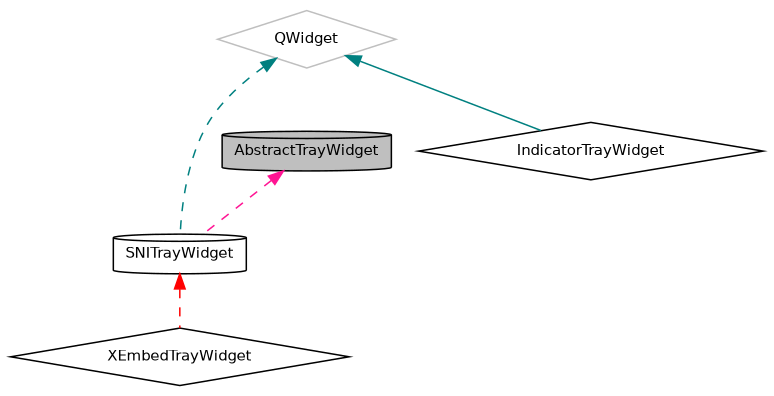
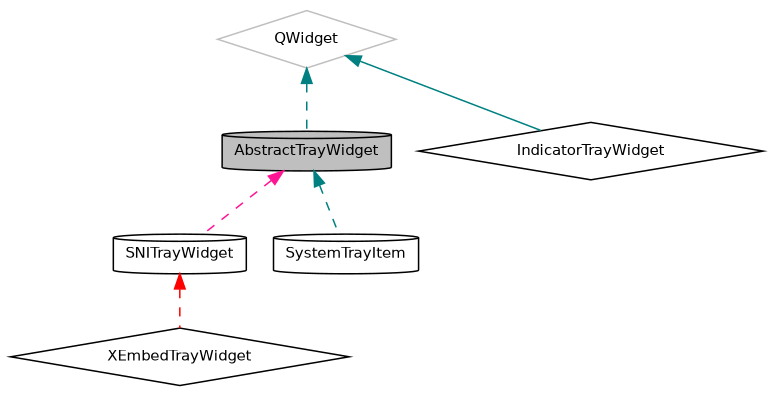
(200, 139) -> (307, 107)
none -> (346, 254)
